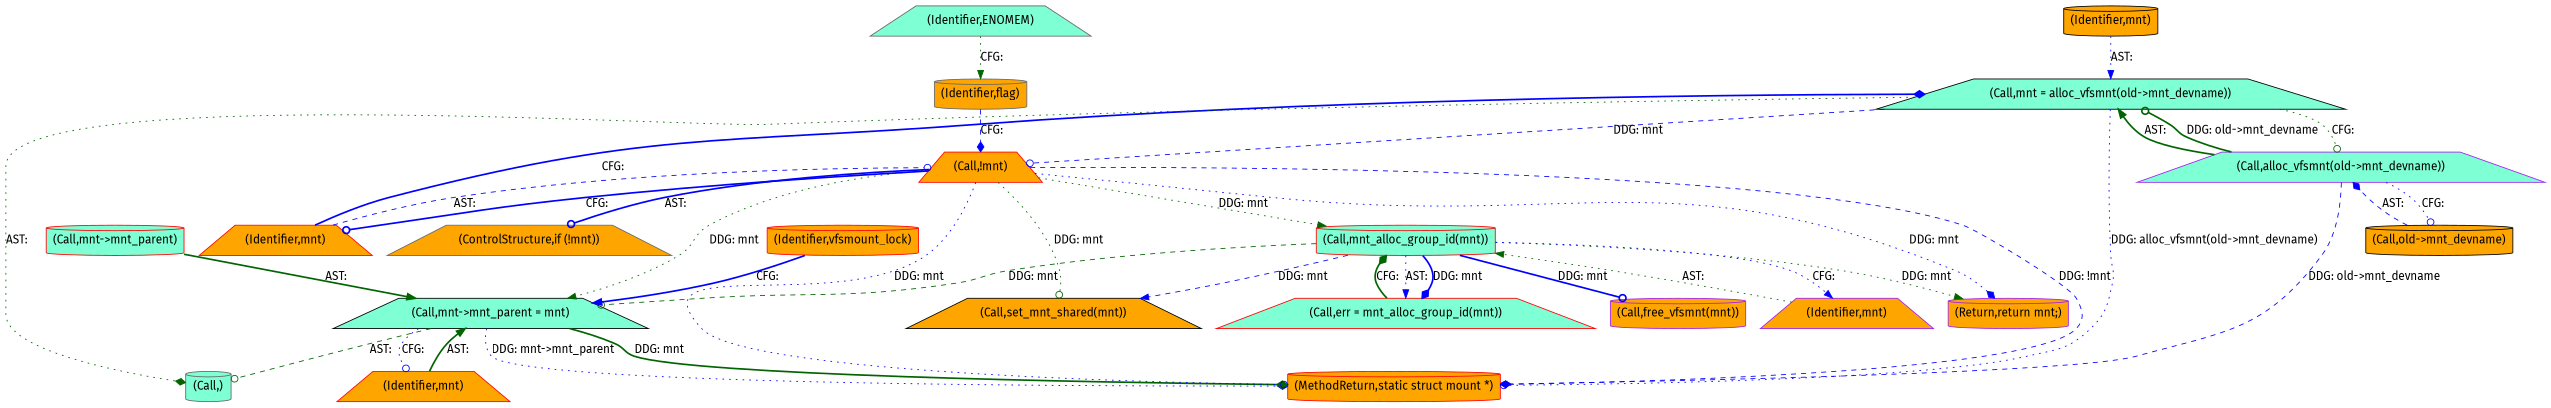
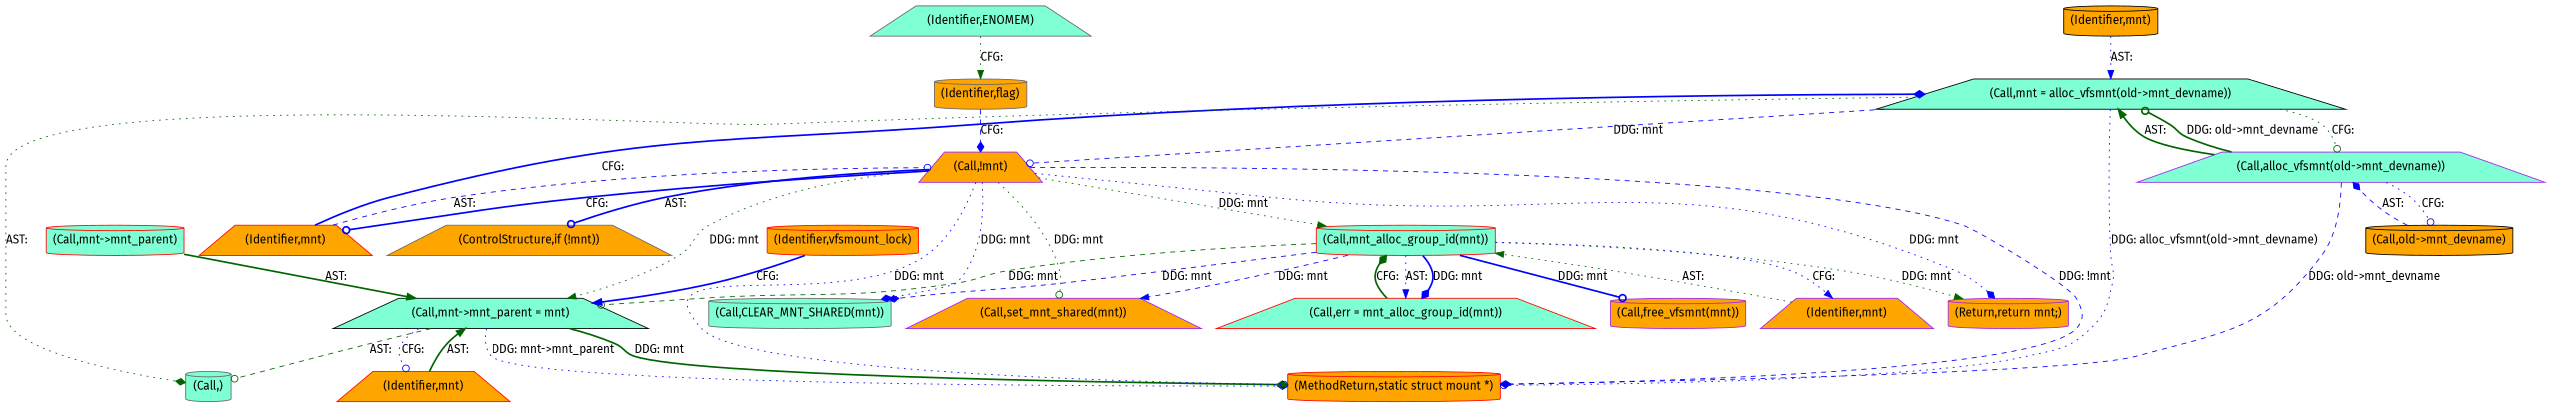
(981, 167) -> (981, 167)
none -> (800, 313)
(1054, 313) -> (1054, 313)
